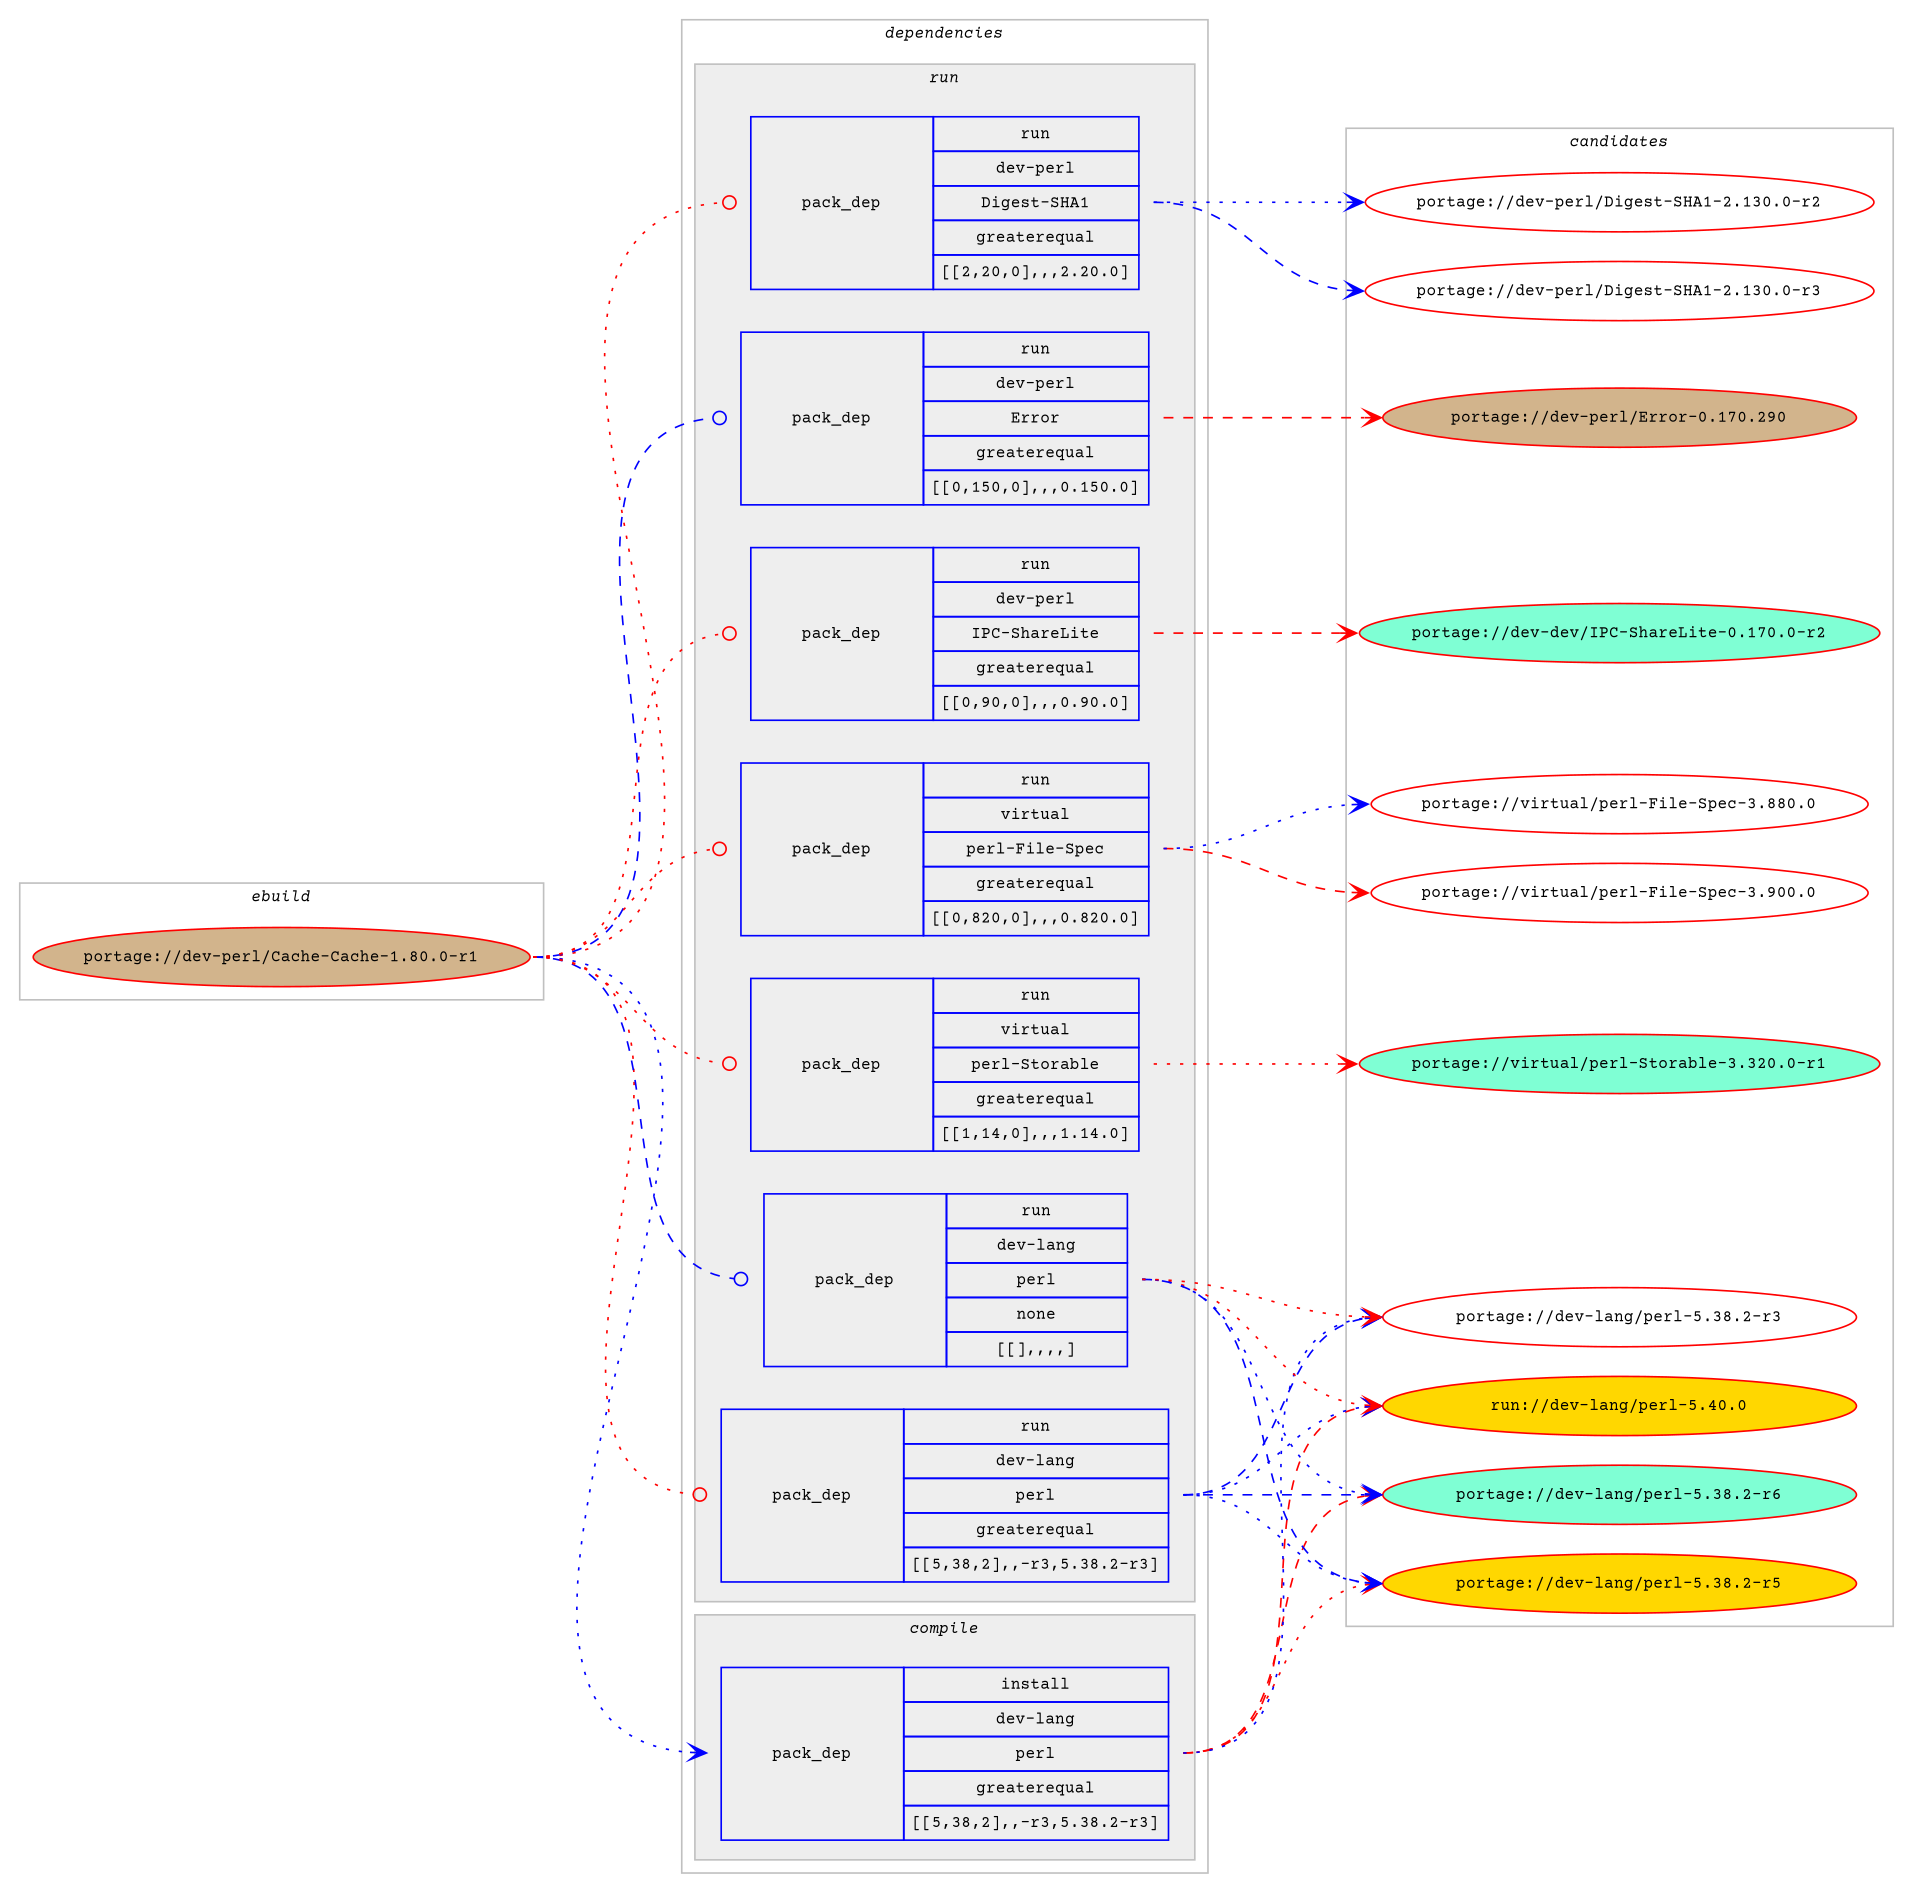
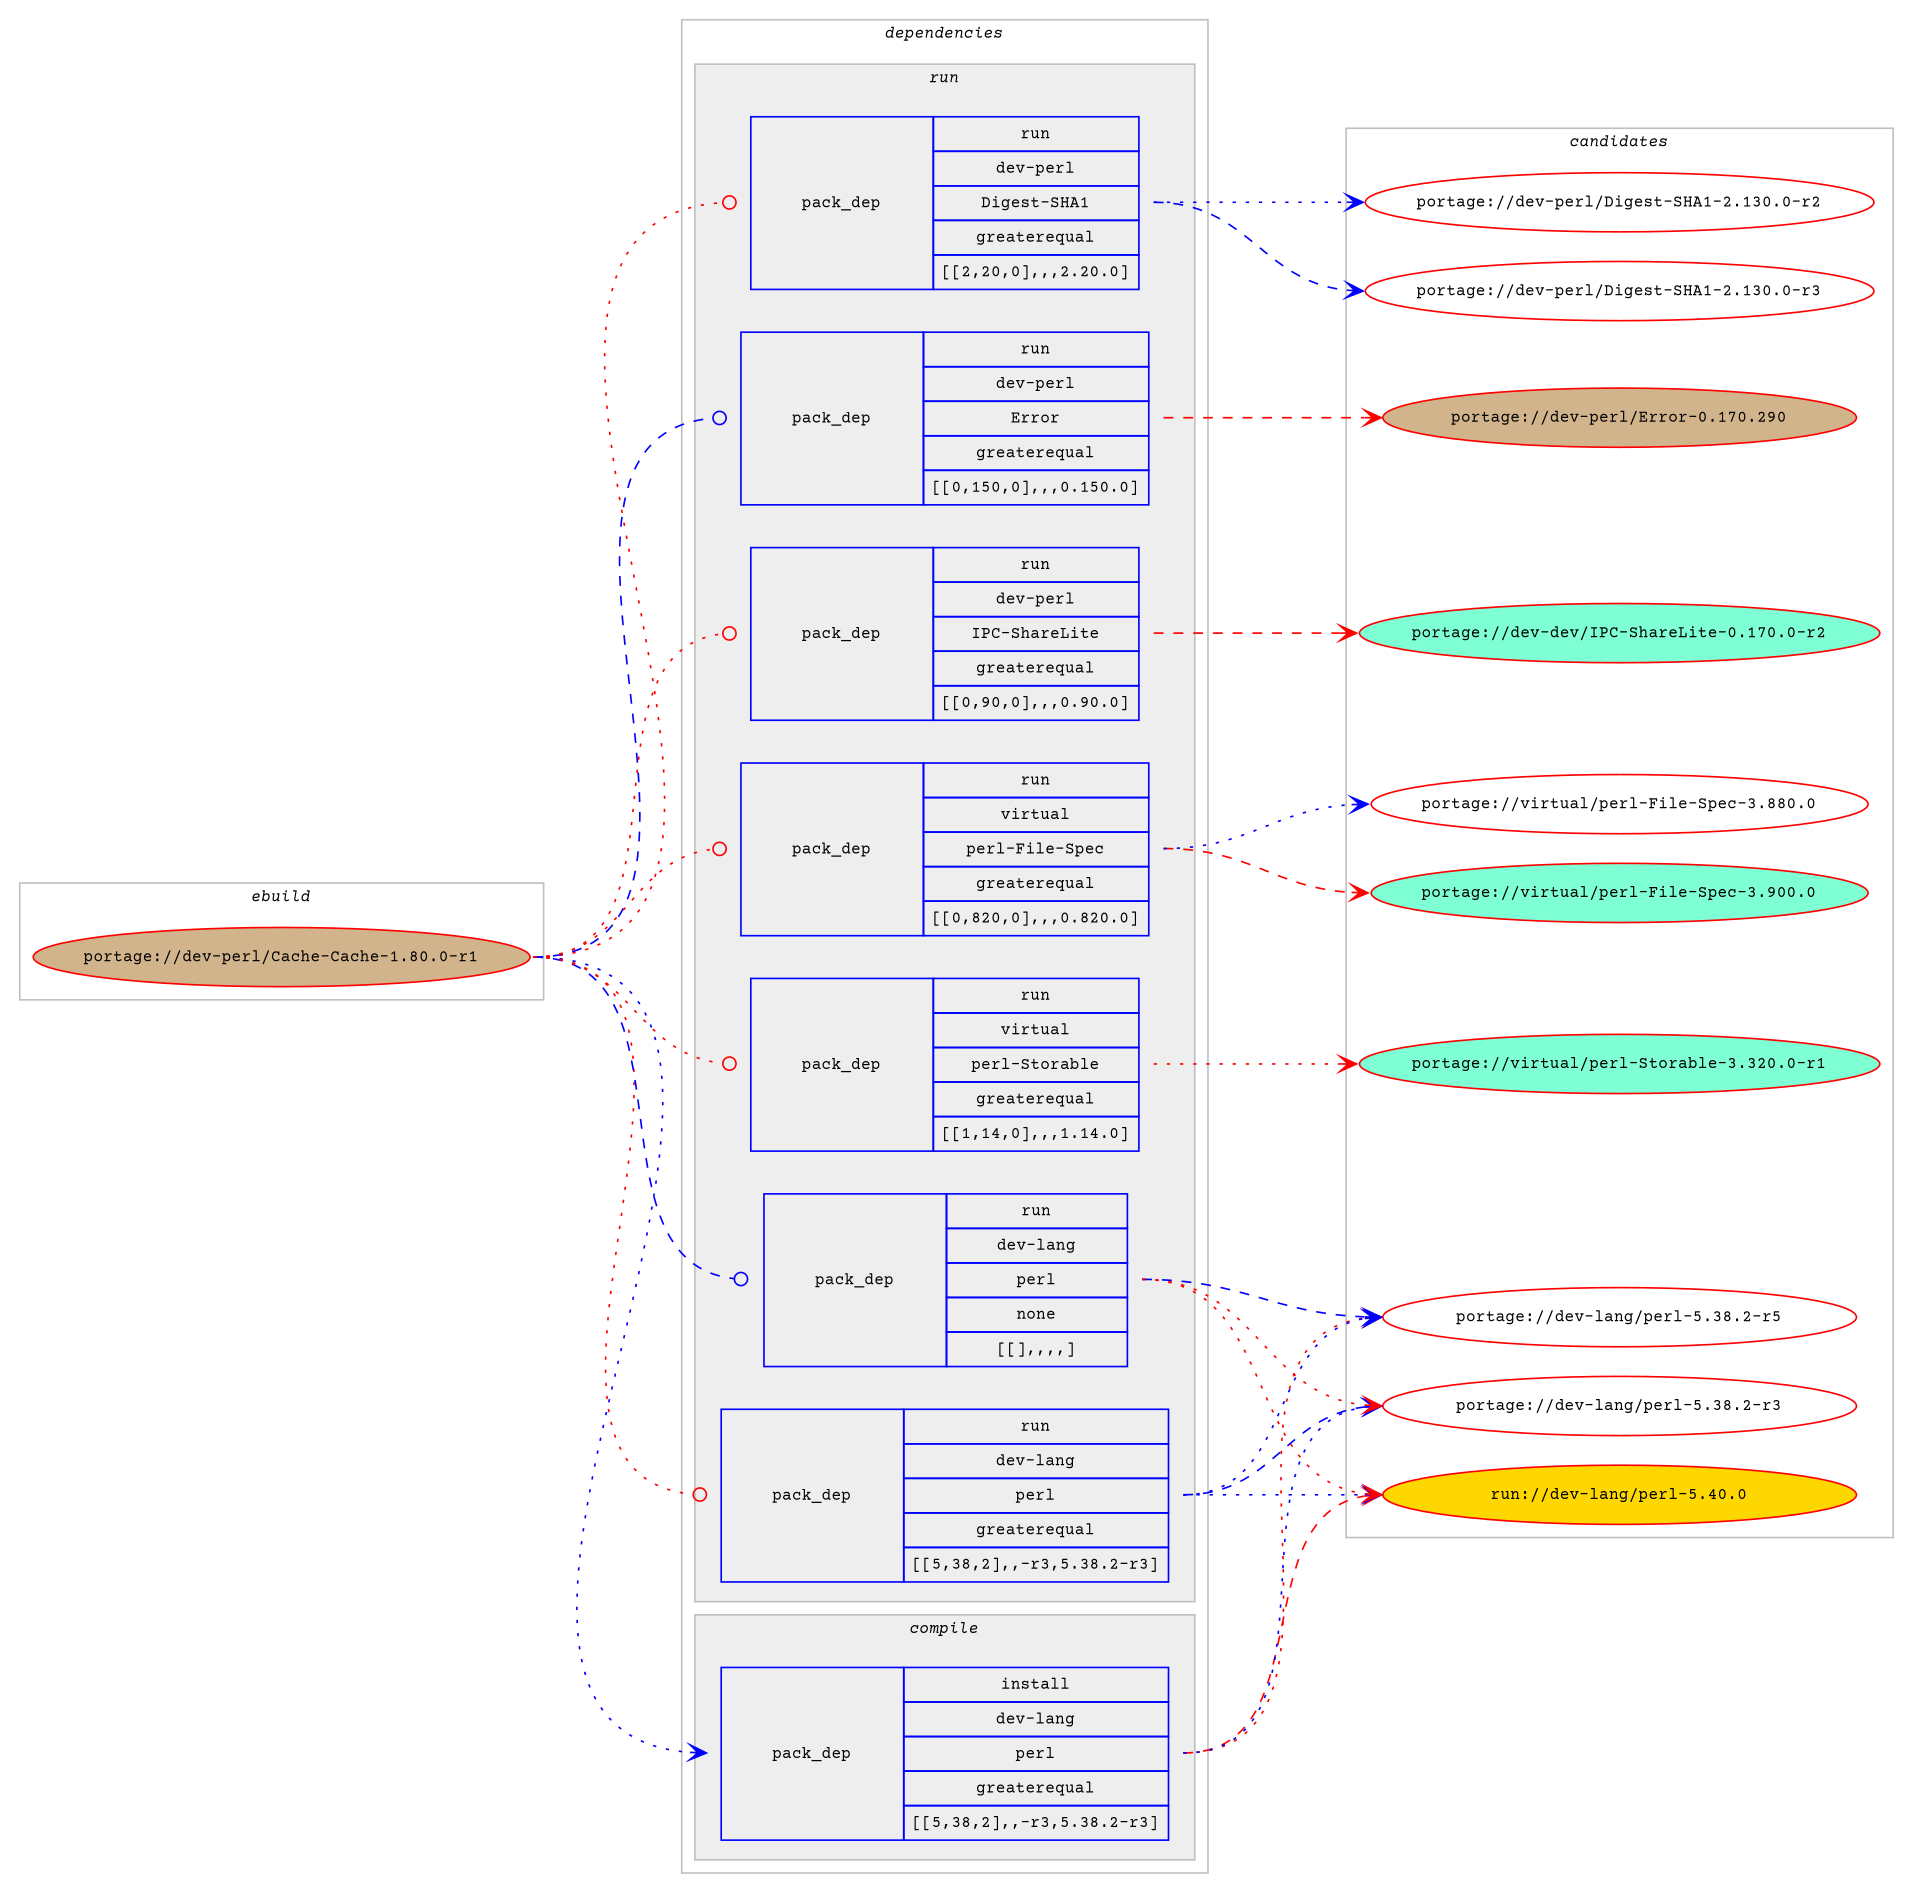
(1620, 893) -> (1620, 893)
(1620, 1495) -> none
(1620, 1584) -> (1620, 1317)
